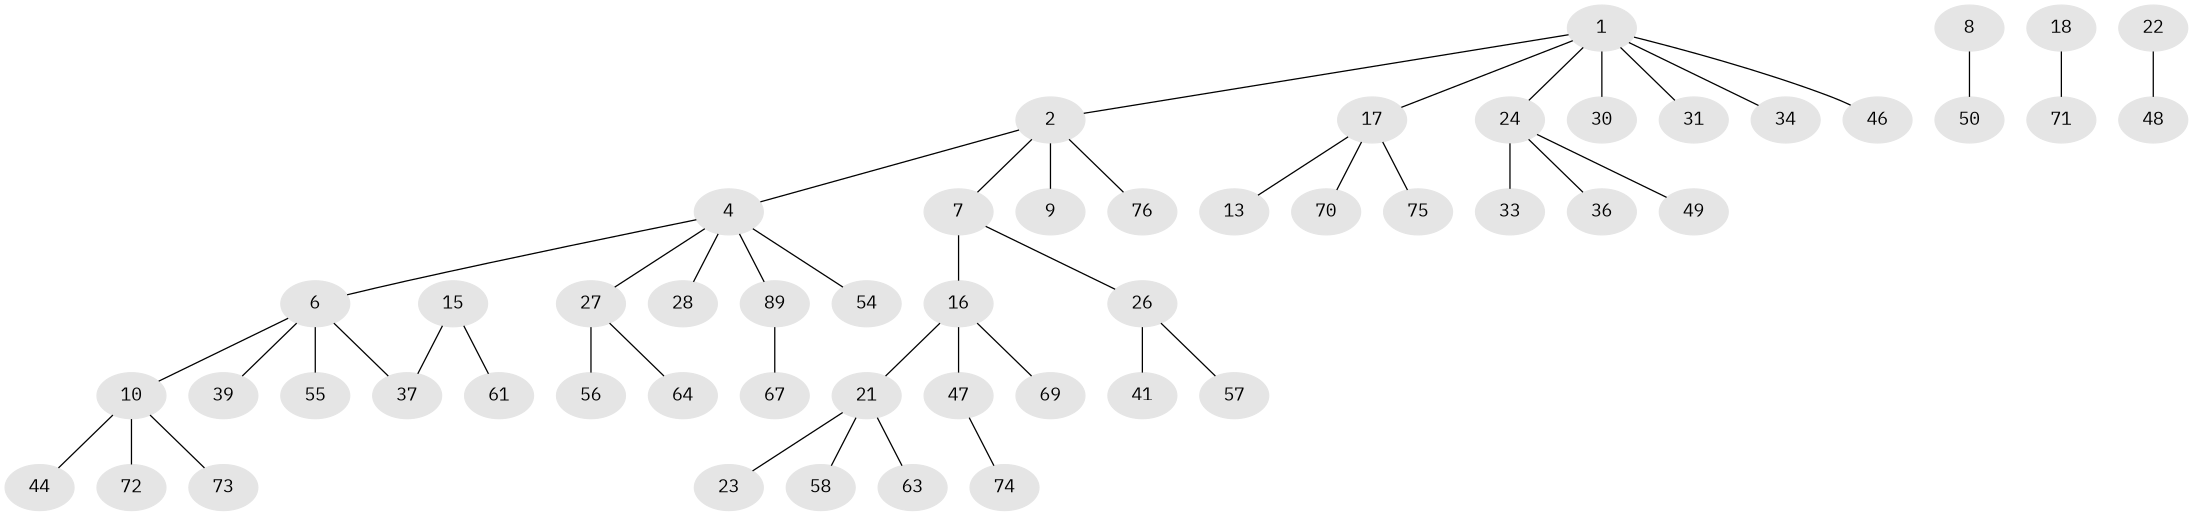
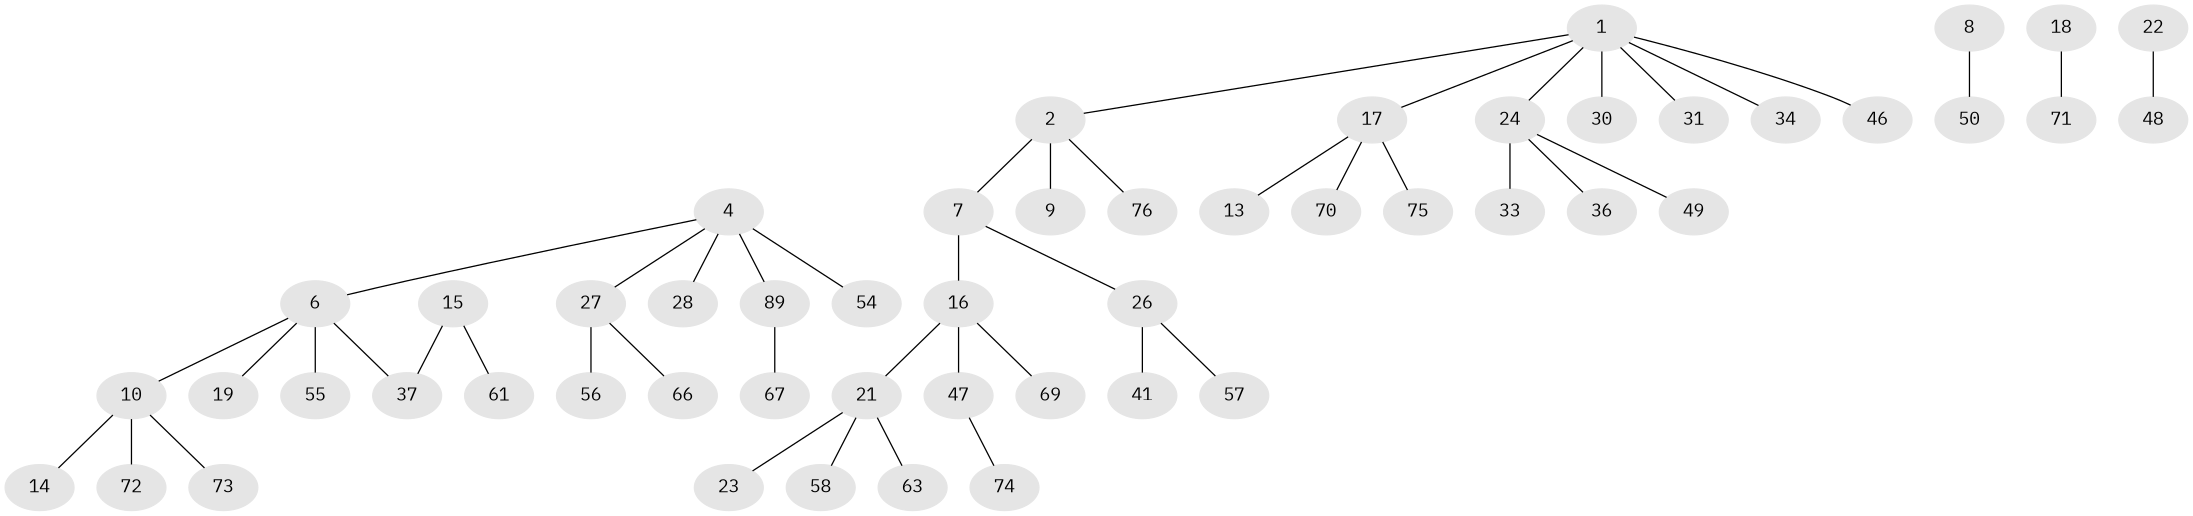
(890, 166) -> none
(223, 396) -> (223, 396)
(683, 396) -> (683, 396)
(40, 488) -> (40, 488)
